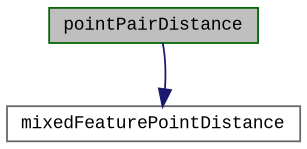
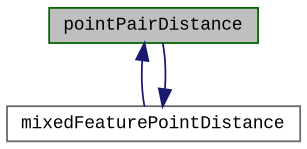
none -> (142, 84)
